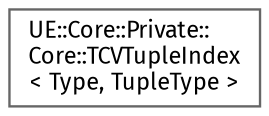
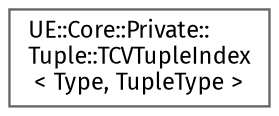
(135, 58) -> (139, 58)
